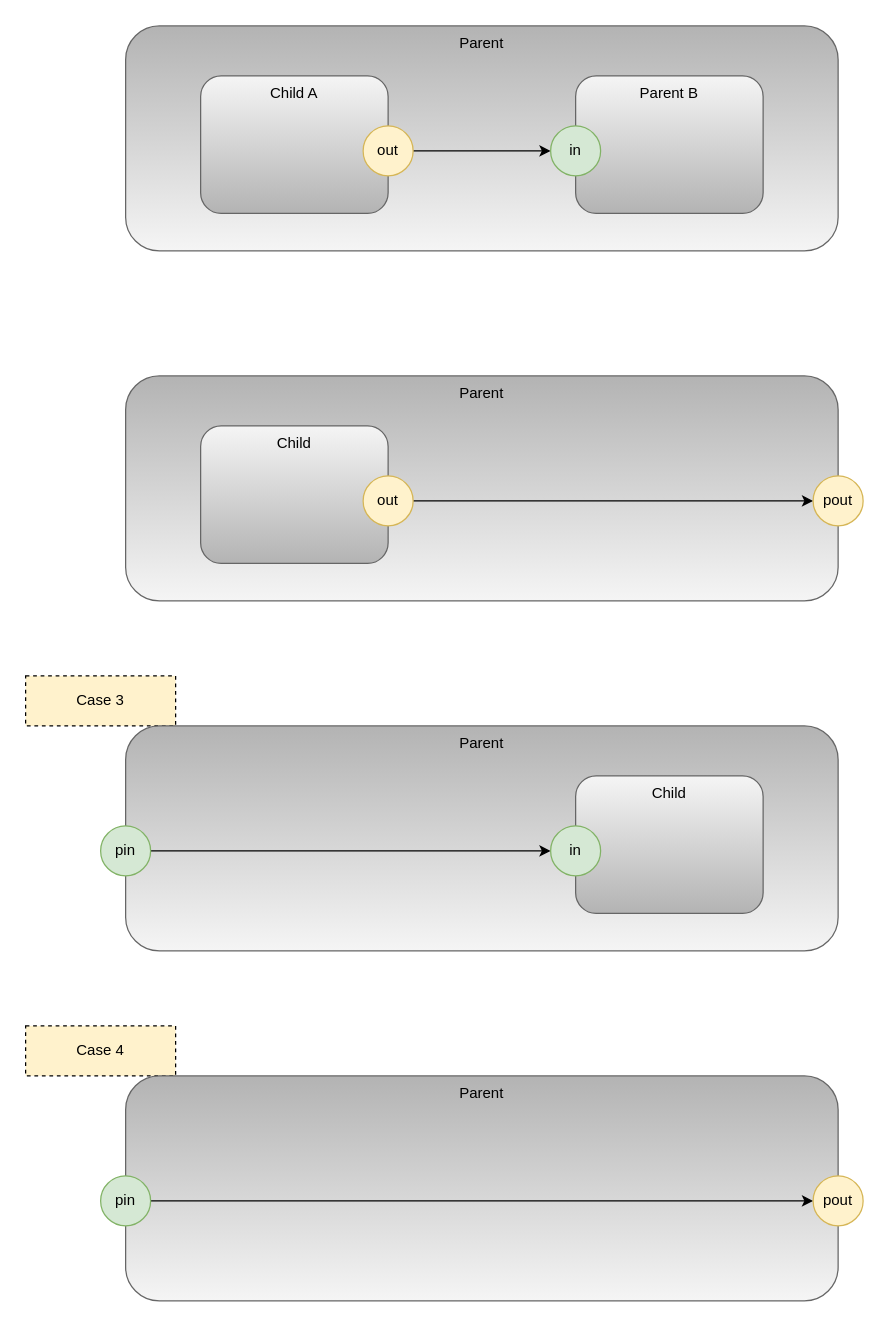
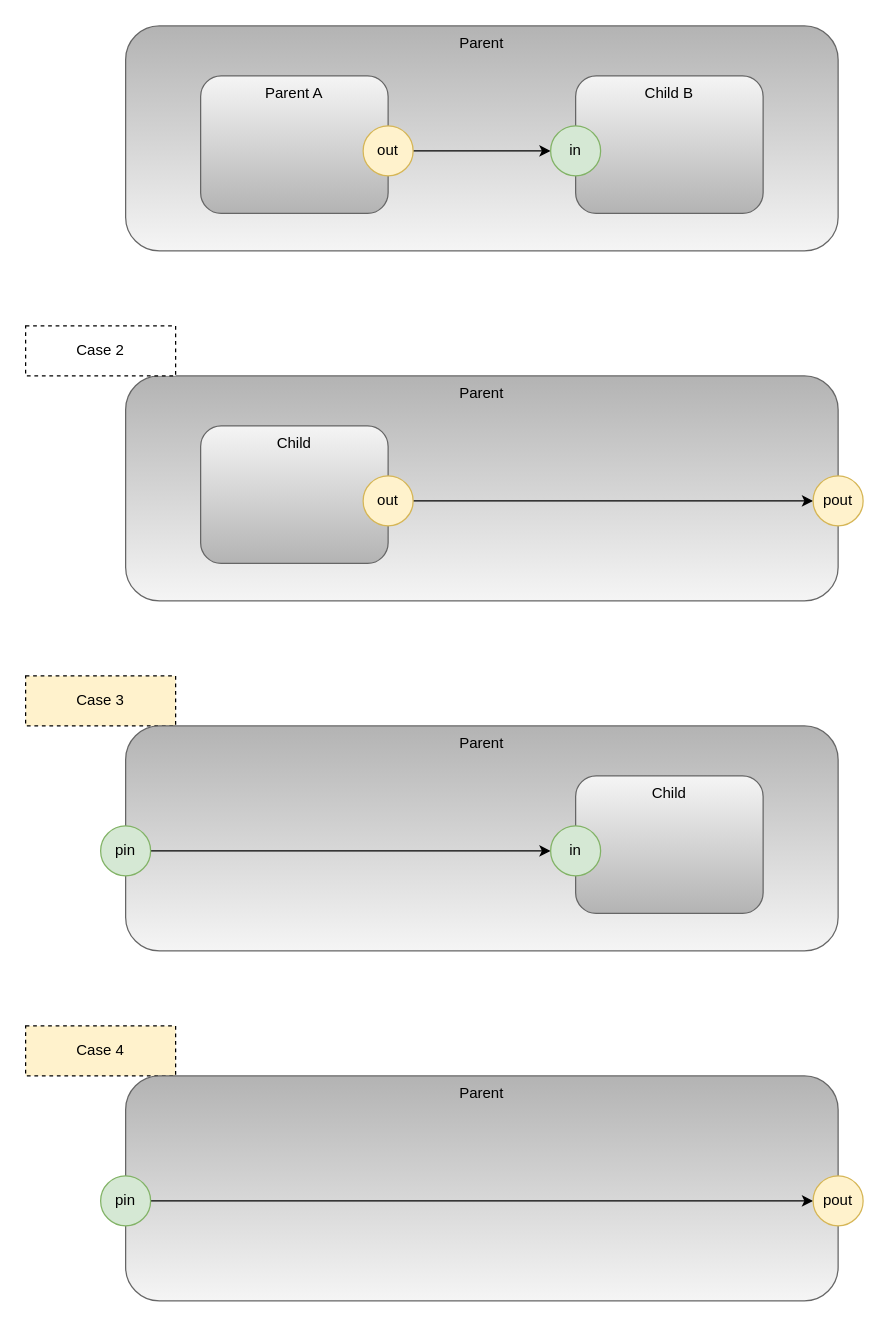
(294, 93) -> (294, 93)
(669, 93) -> (669, 93)
none -> (101, 351)
